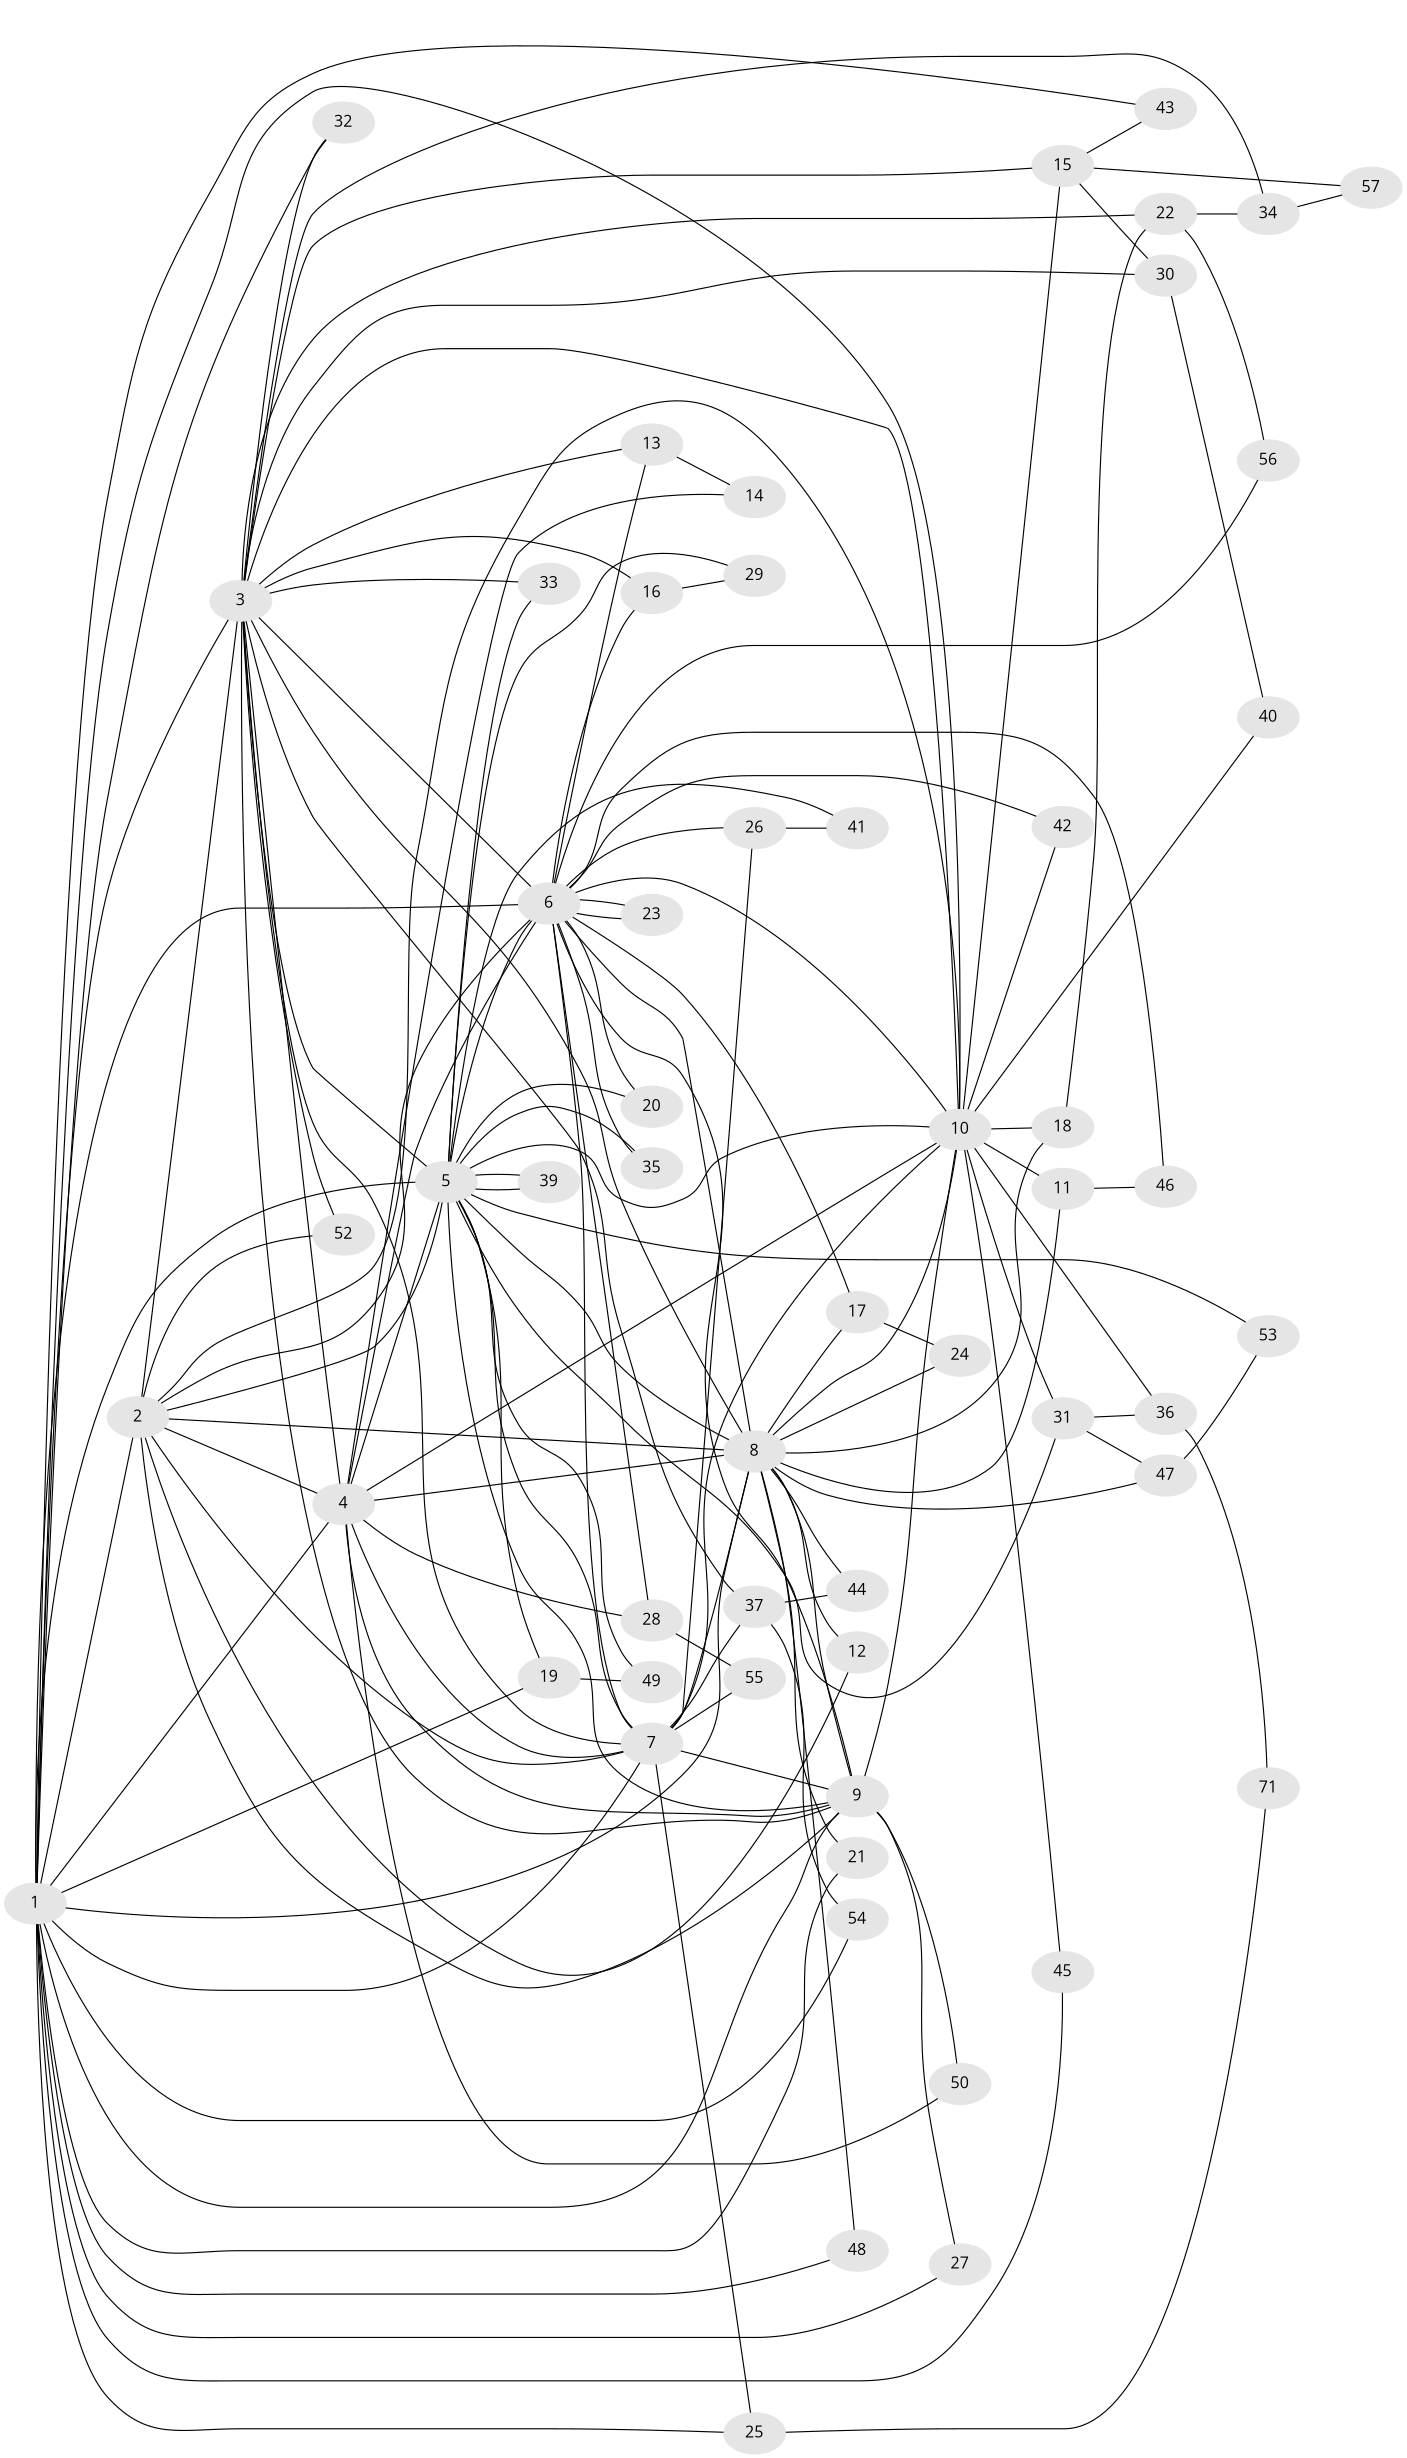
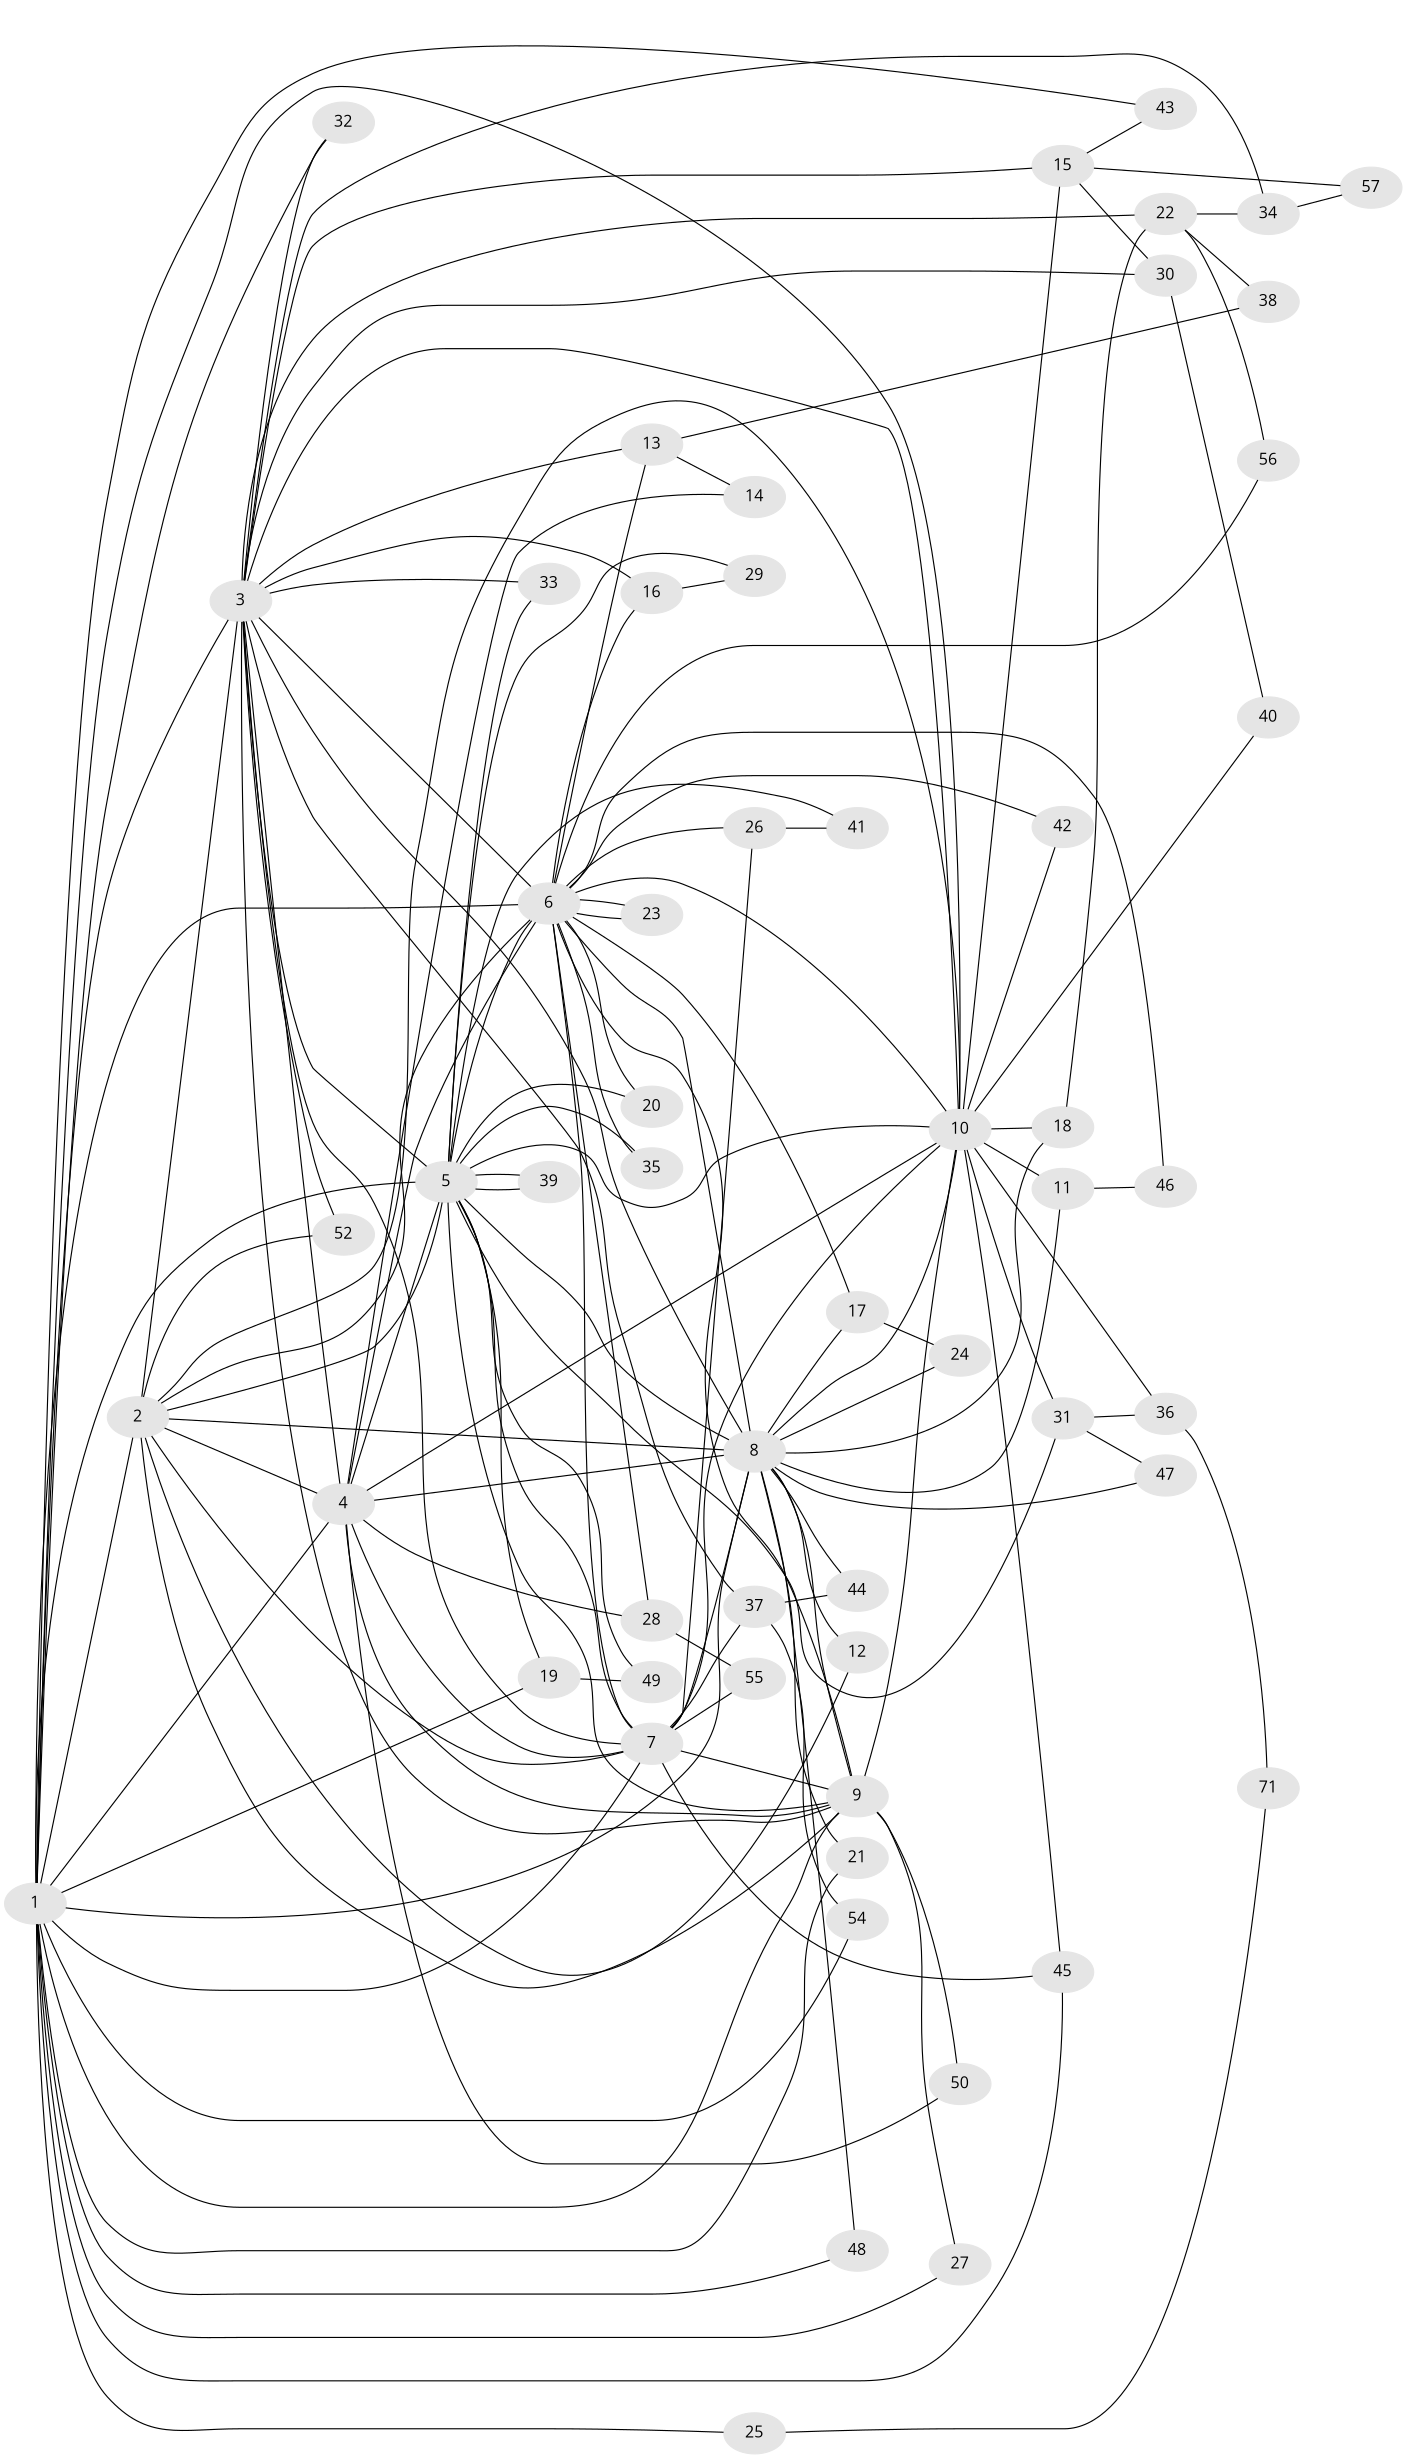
none -> (1268, 302)
(1268, 1336) -> none
(701, 2072) -> (799, 1933)
